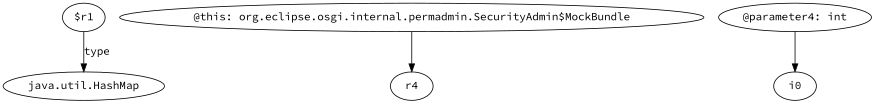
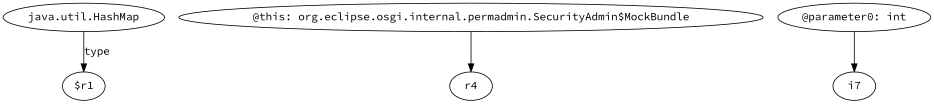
(795, 17) -> (854, 17)
(84, 48) -> (84, 48)
(795, 86) -> (854, 86)
